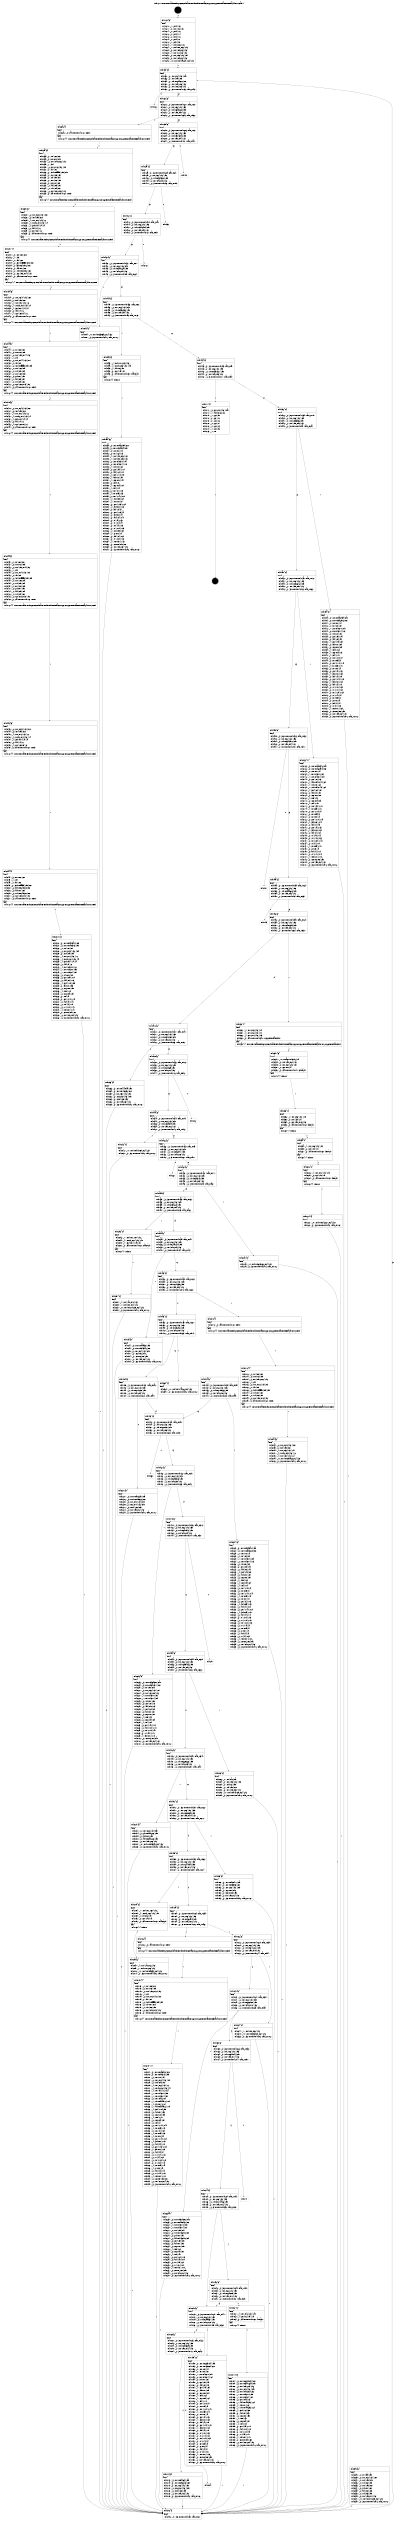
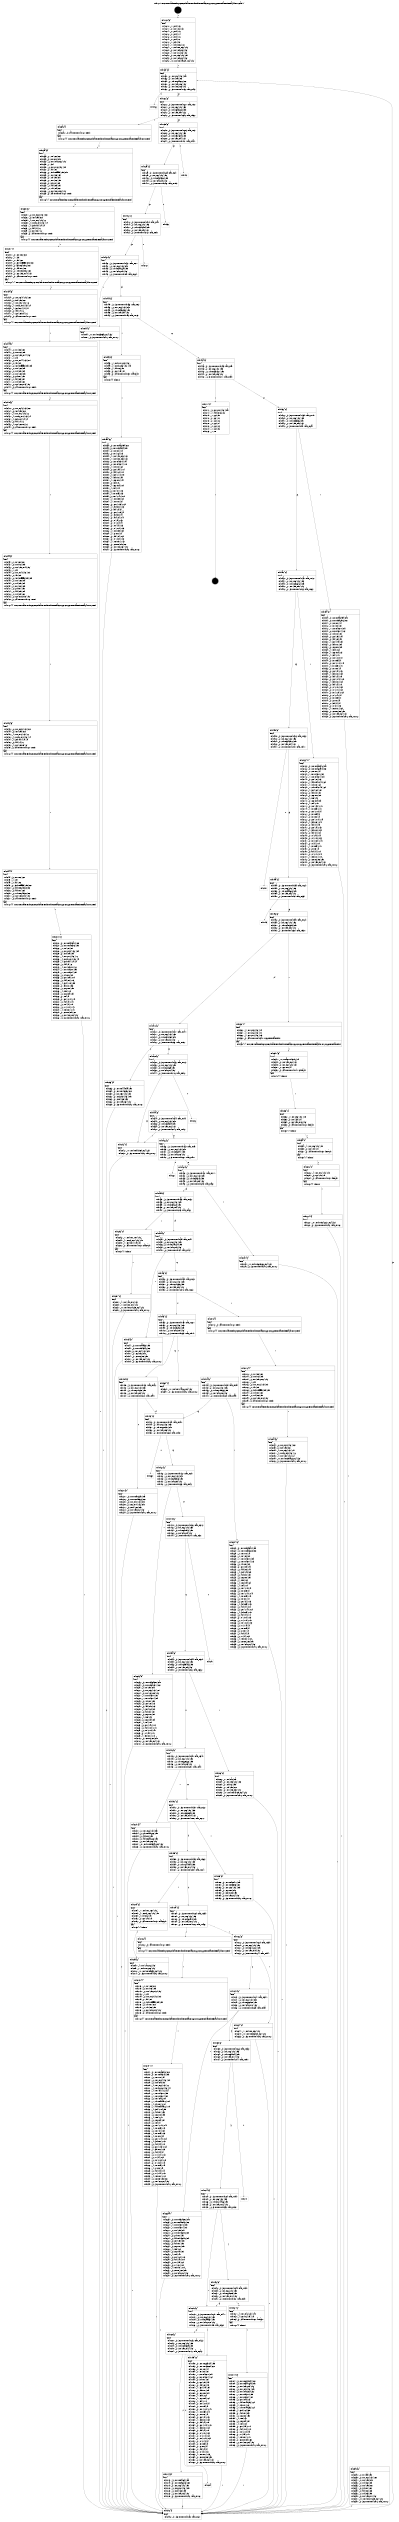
(168, 1093) -> (147, 1108)
